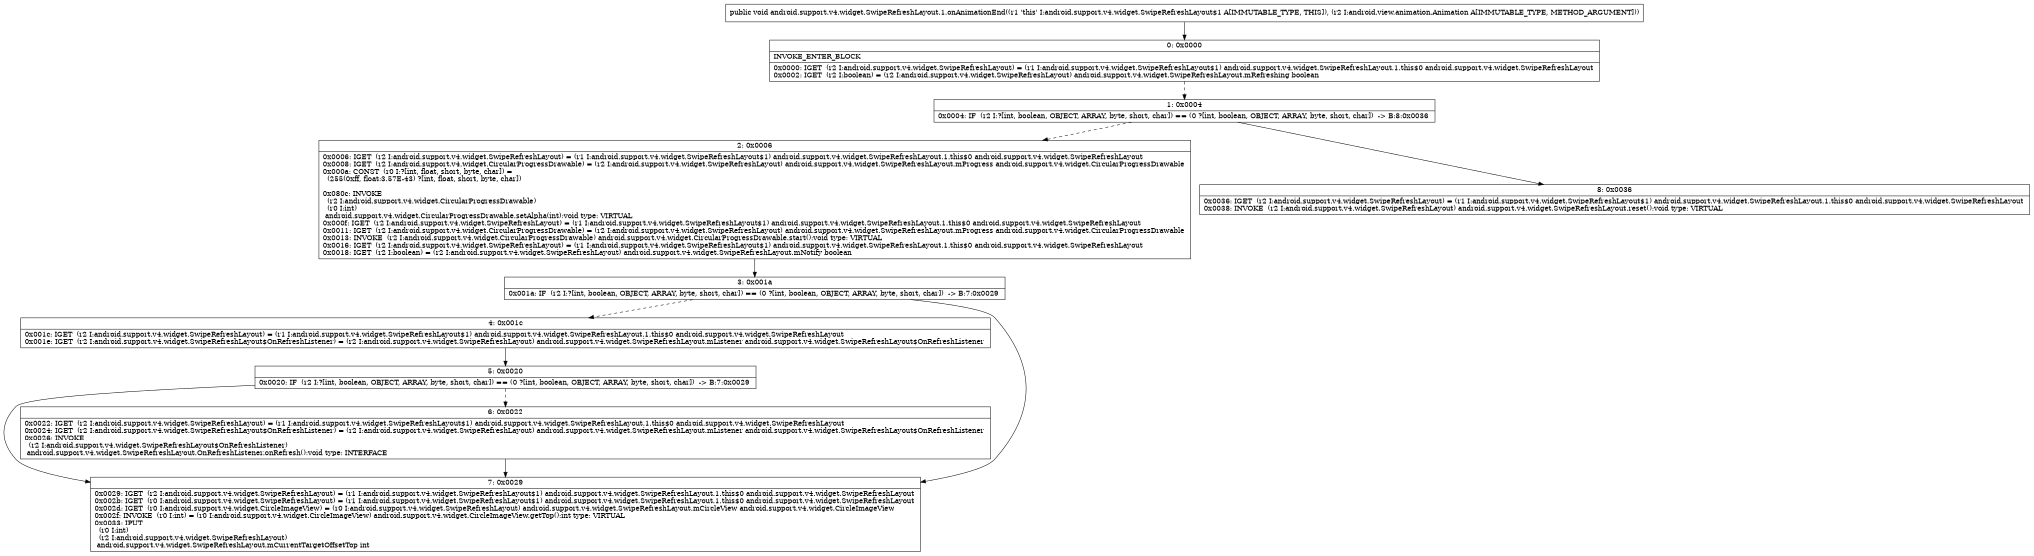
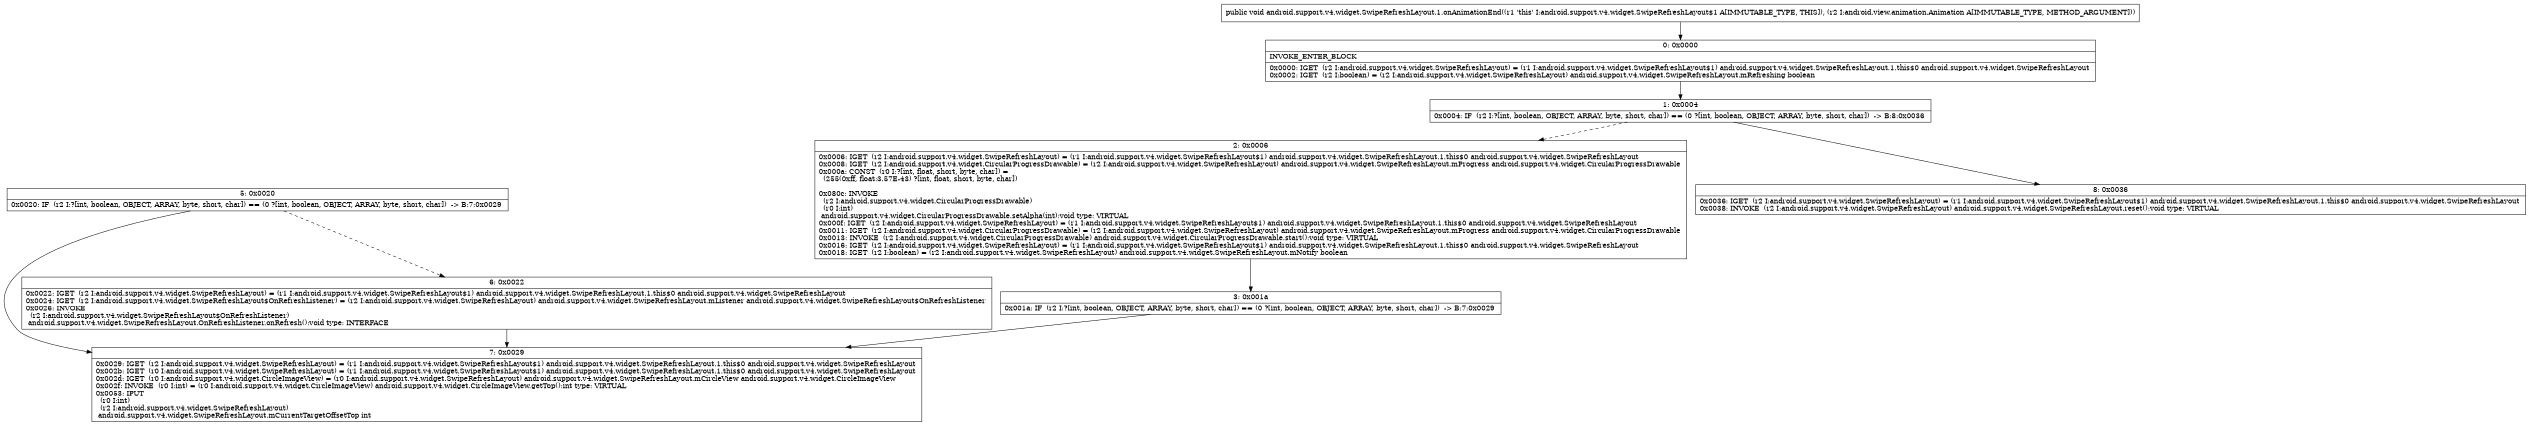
(1185, 88) -> (1680, 88)
(506, 333) -> none
(121, 523) -> (122, 394)
